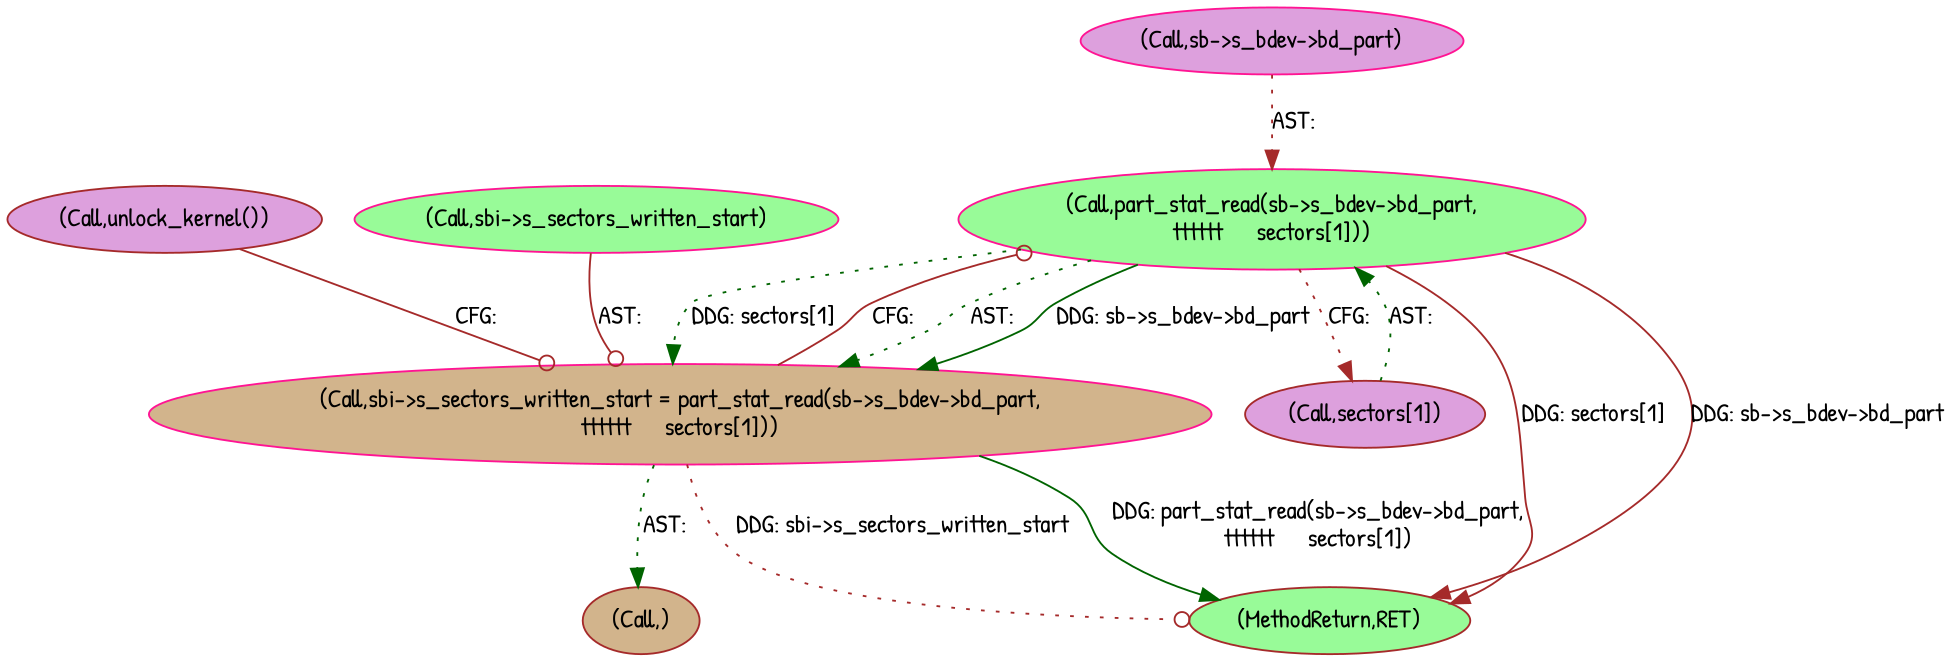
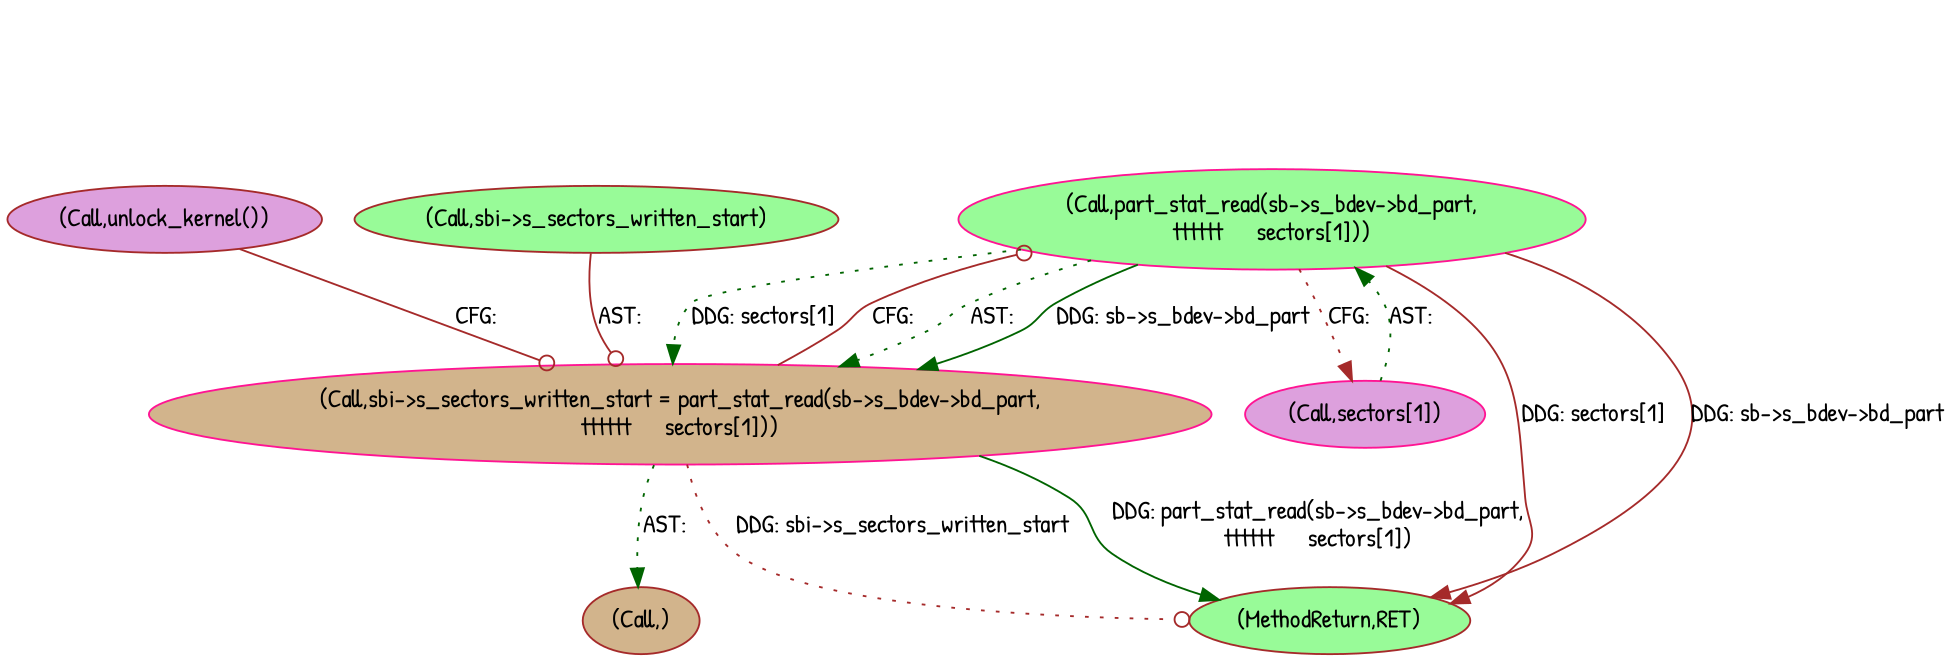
(1272, 41) -> none
(596, 219) -> (596, 219)
(1365, 414) -> (1365, 414)
